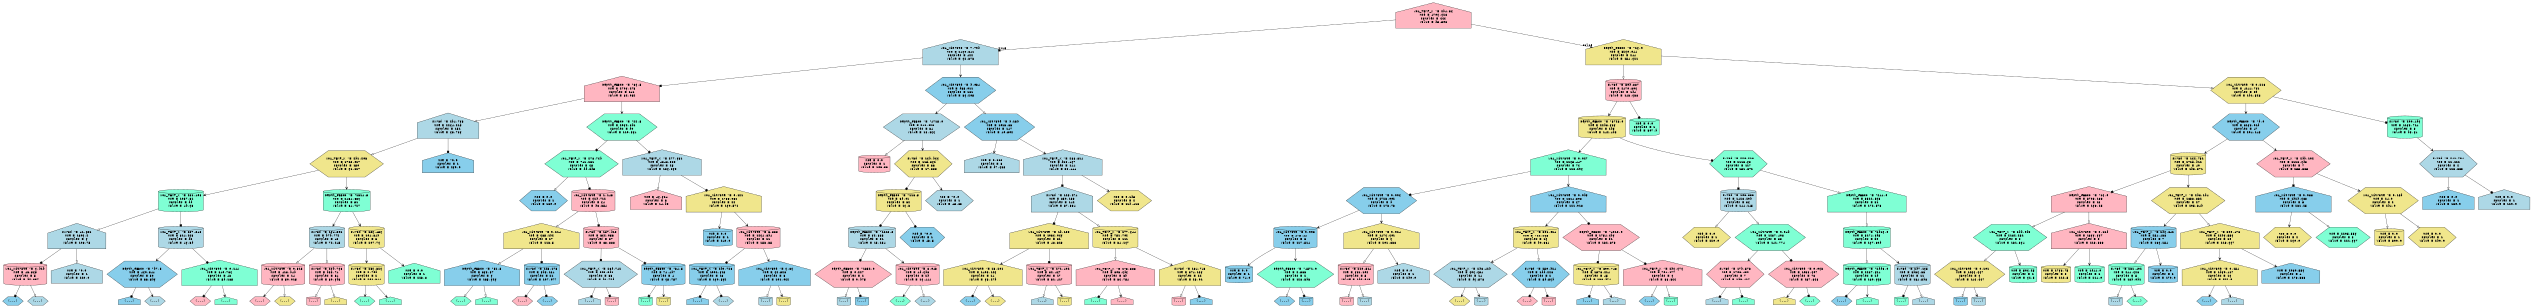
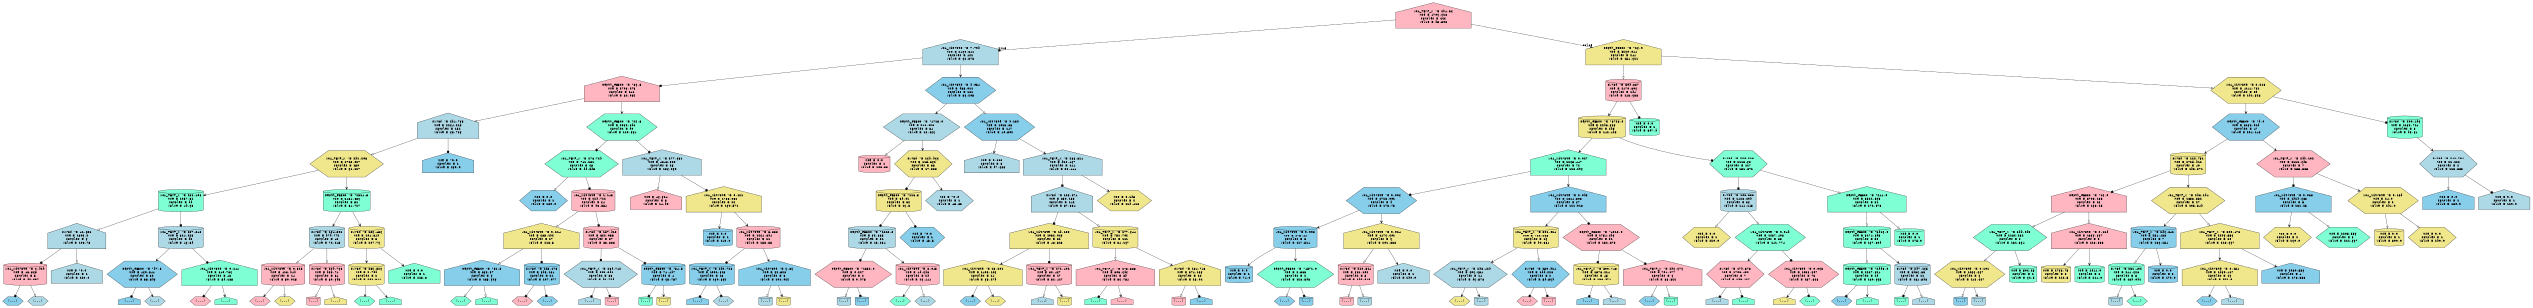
none -> (1909, 237)
